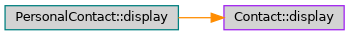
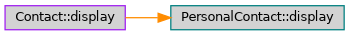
(195, 18) -> (142, 18)
